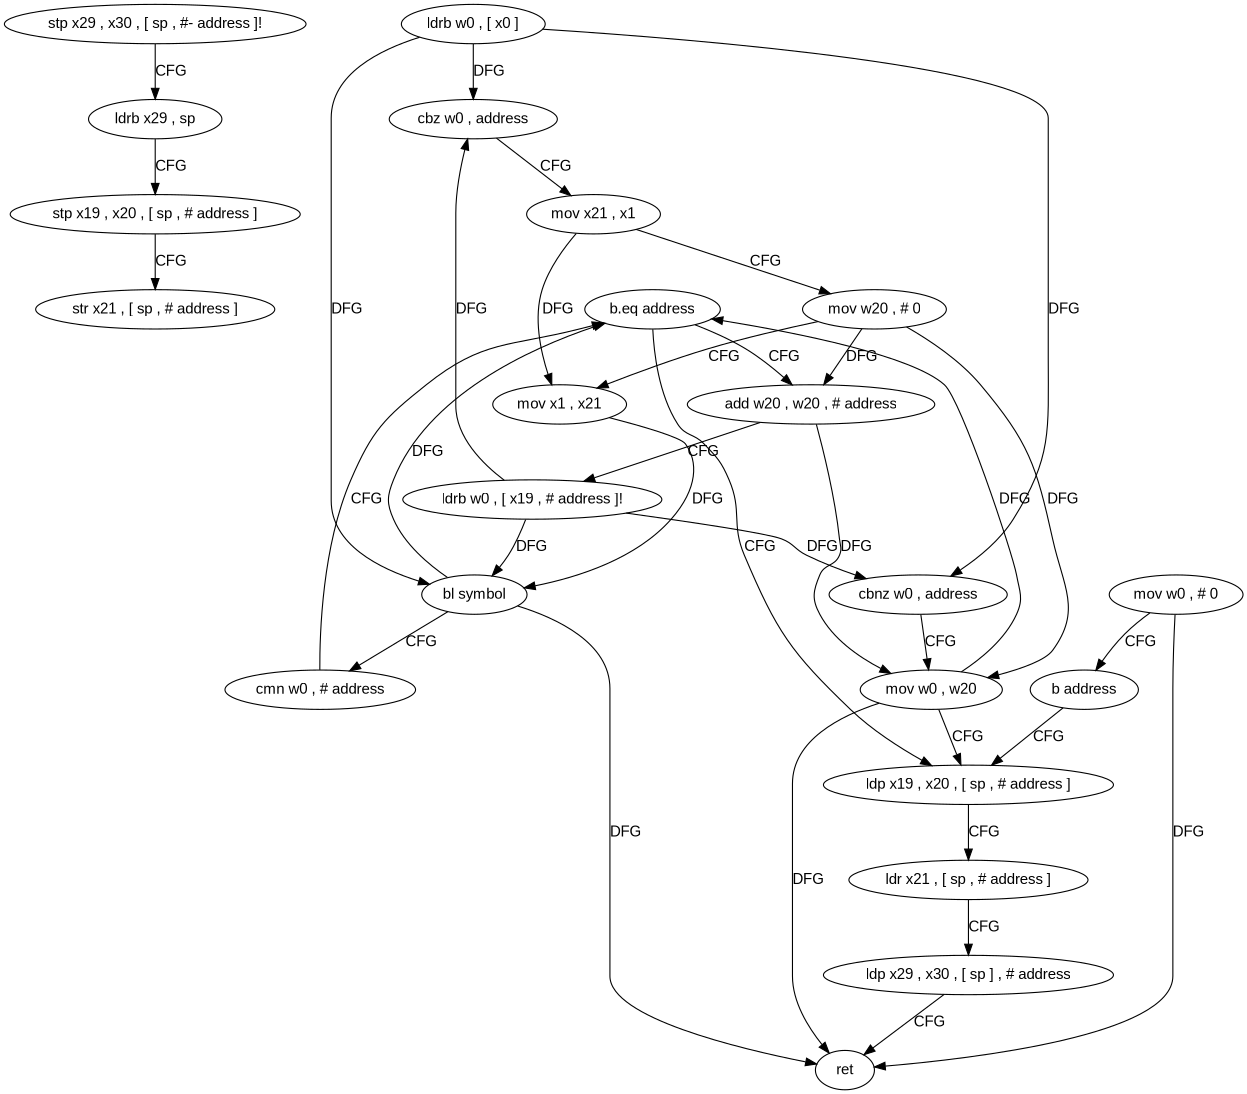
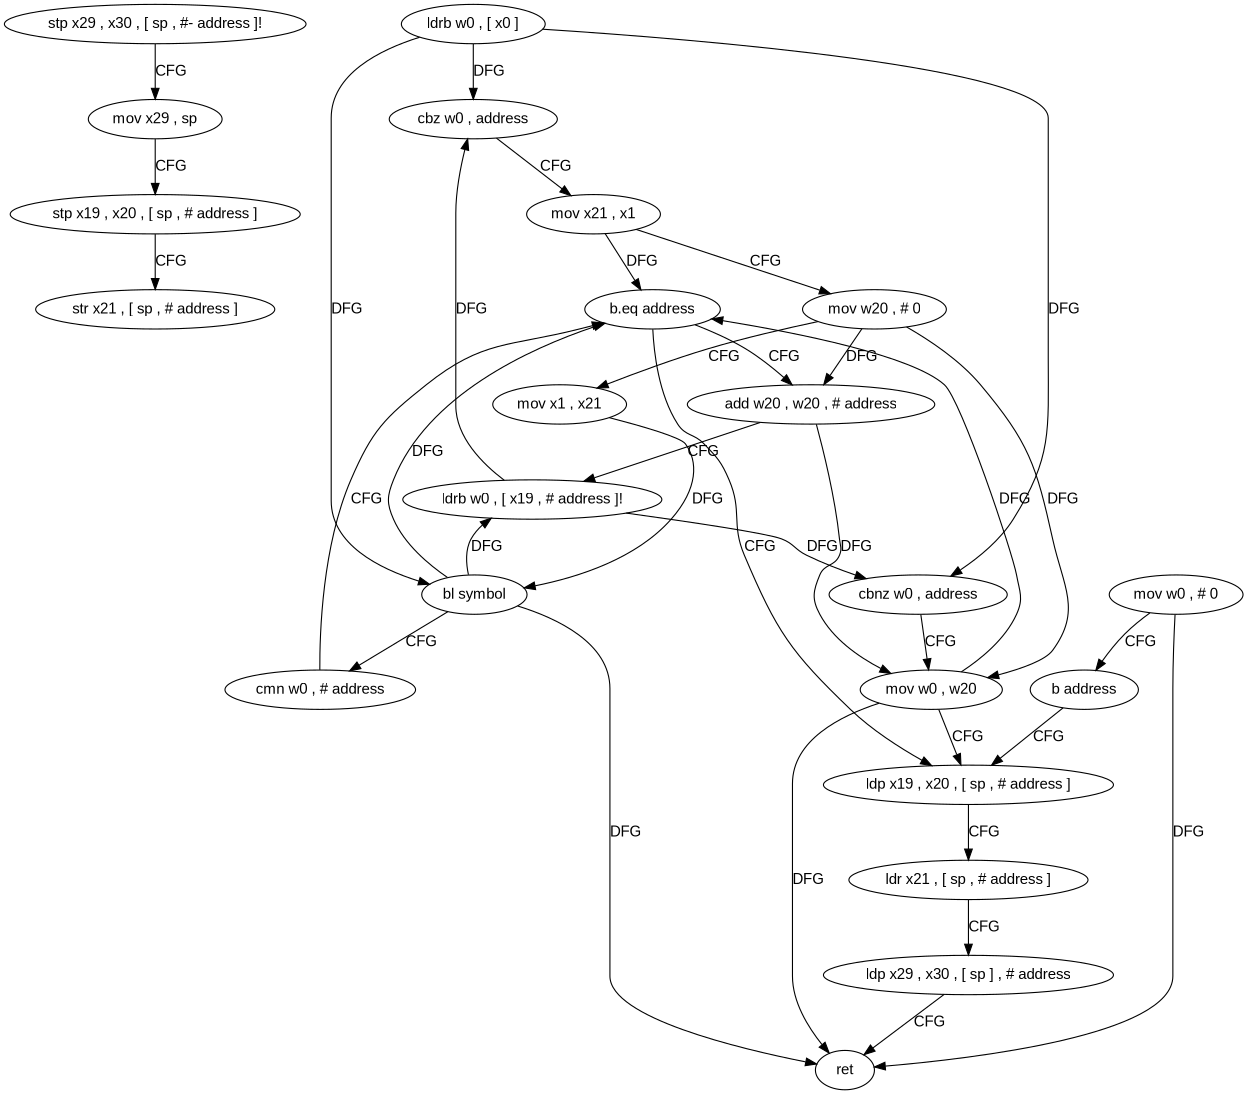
(155, 119) -> (155, 119)
(540, 299) -> (620, 257)
(514, 544) -> (468, 548)
